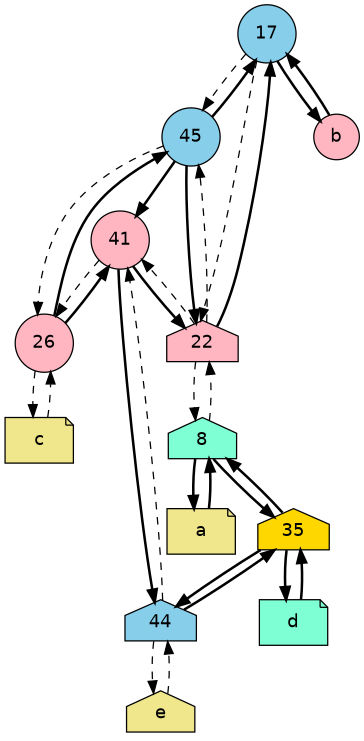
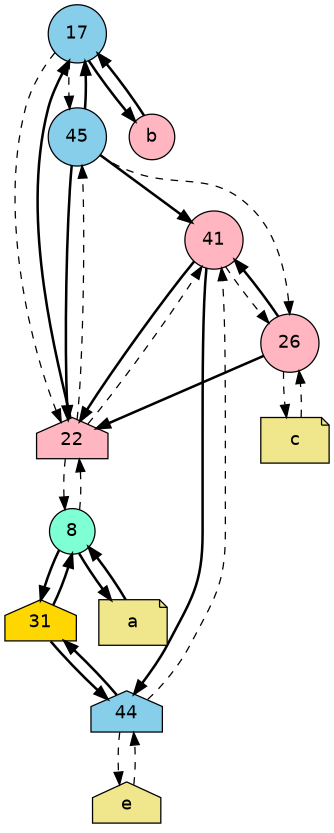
(83, 223) -> (186, 389)
(202, 440) -> (72, 531)
(294, 531) -> (41, 622)
(294, 622) -> none
